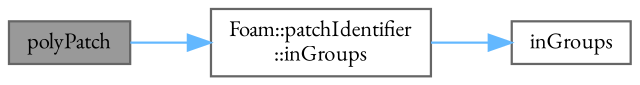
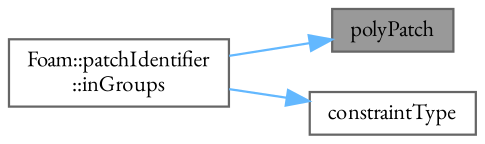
(159, 43) -> (269, 49)
(571, 43) -> (393, 113)
